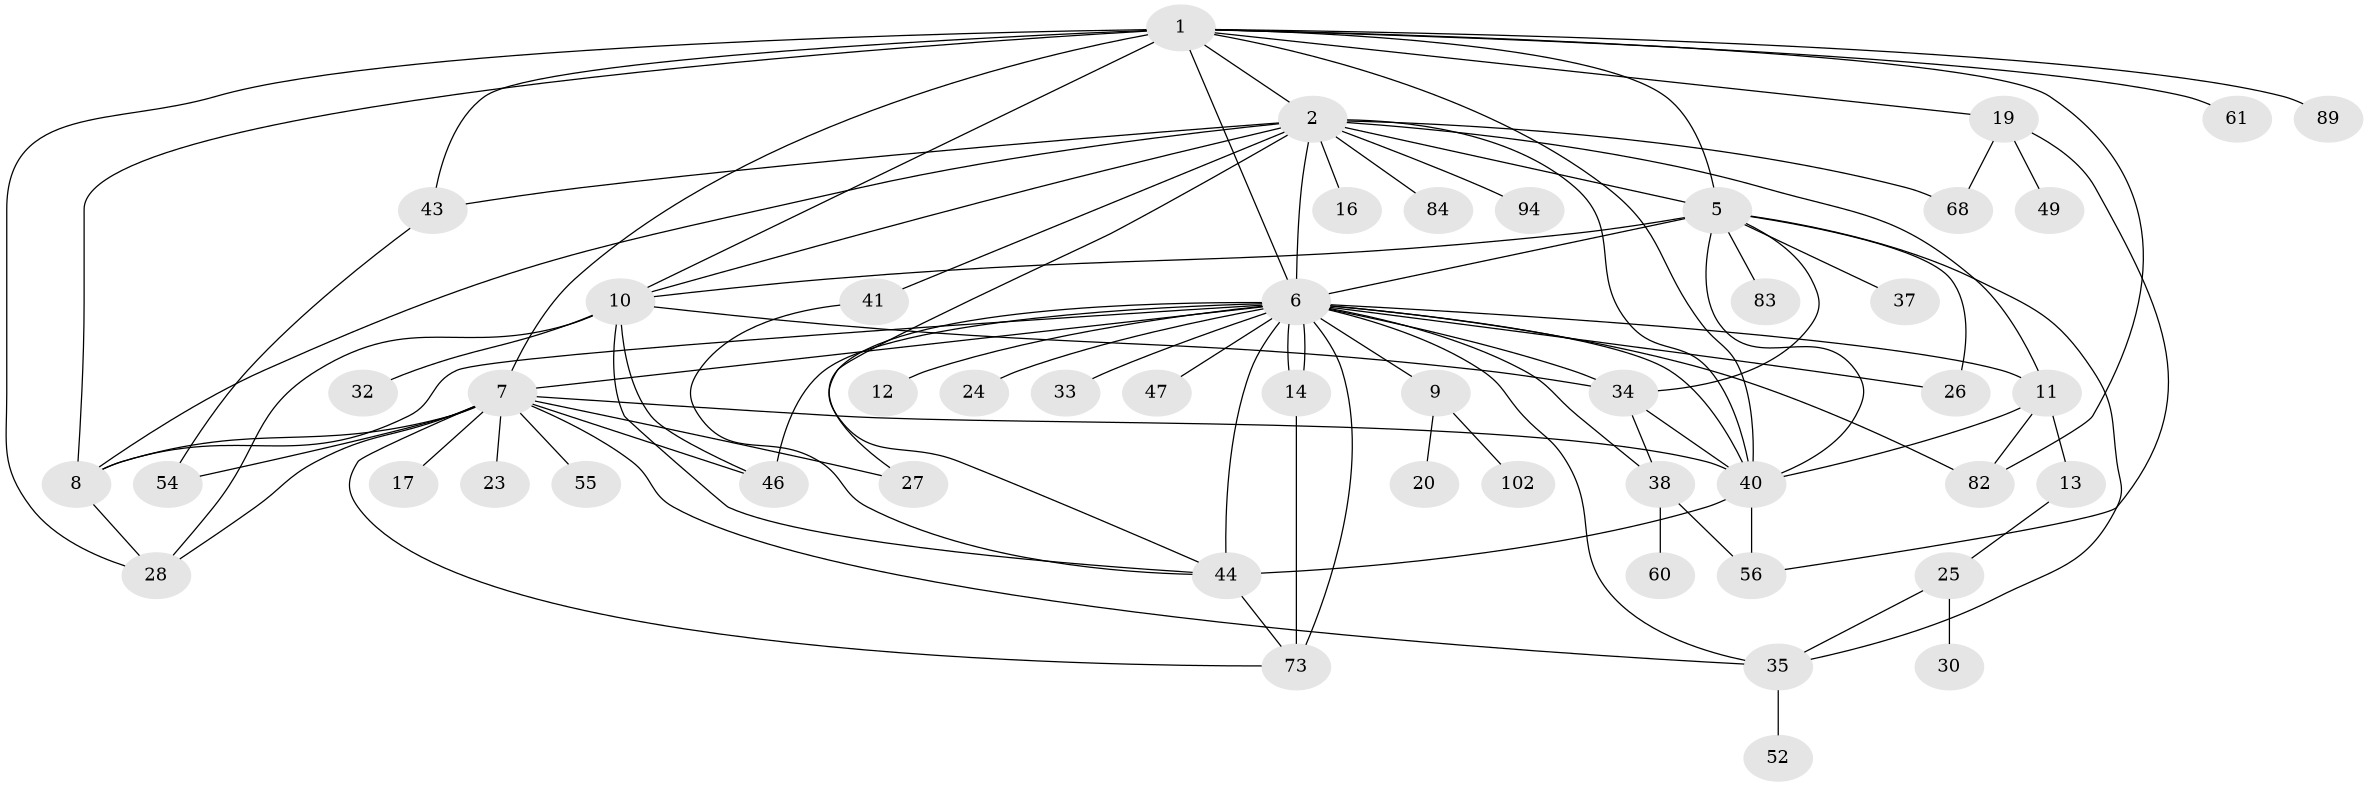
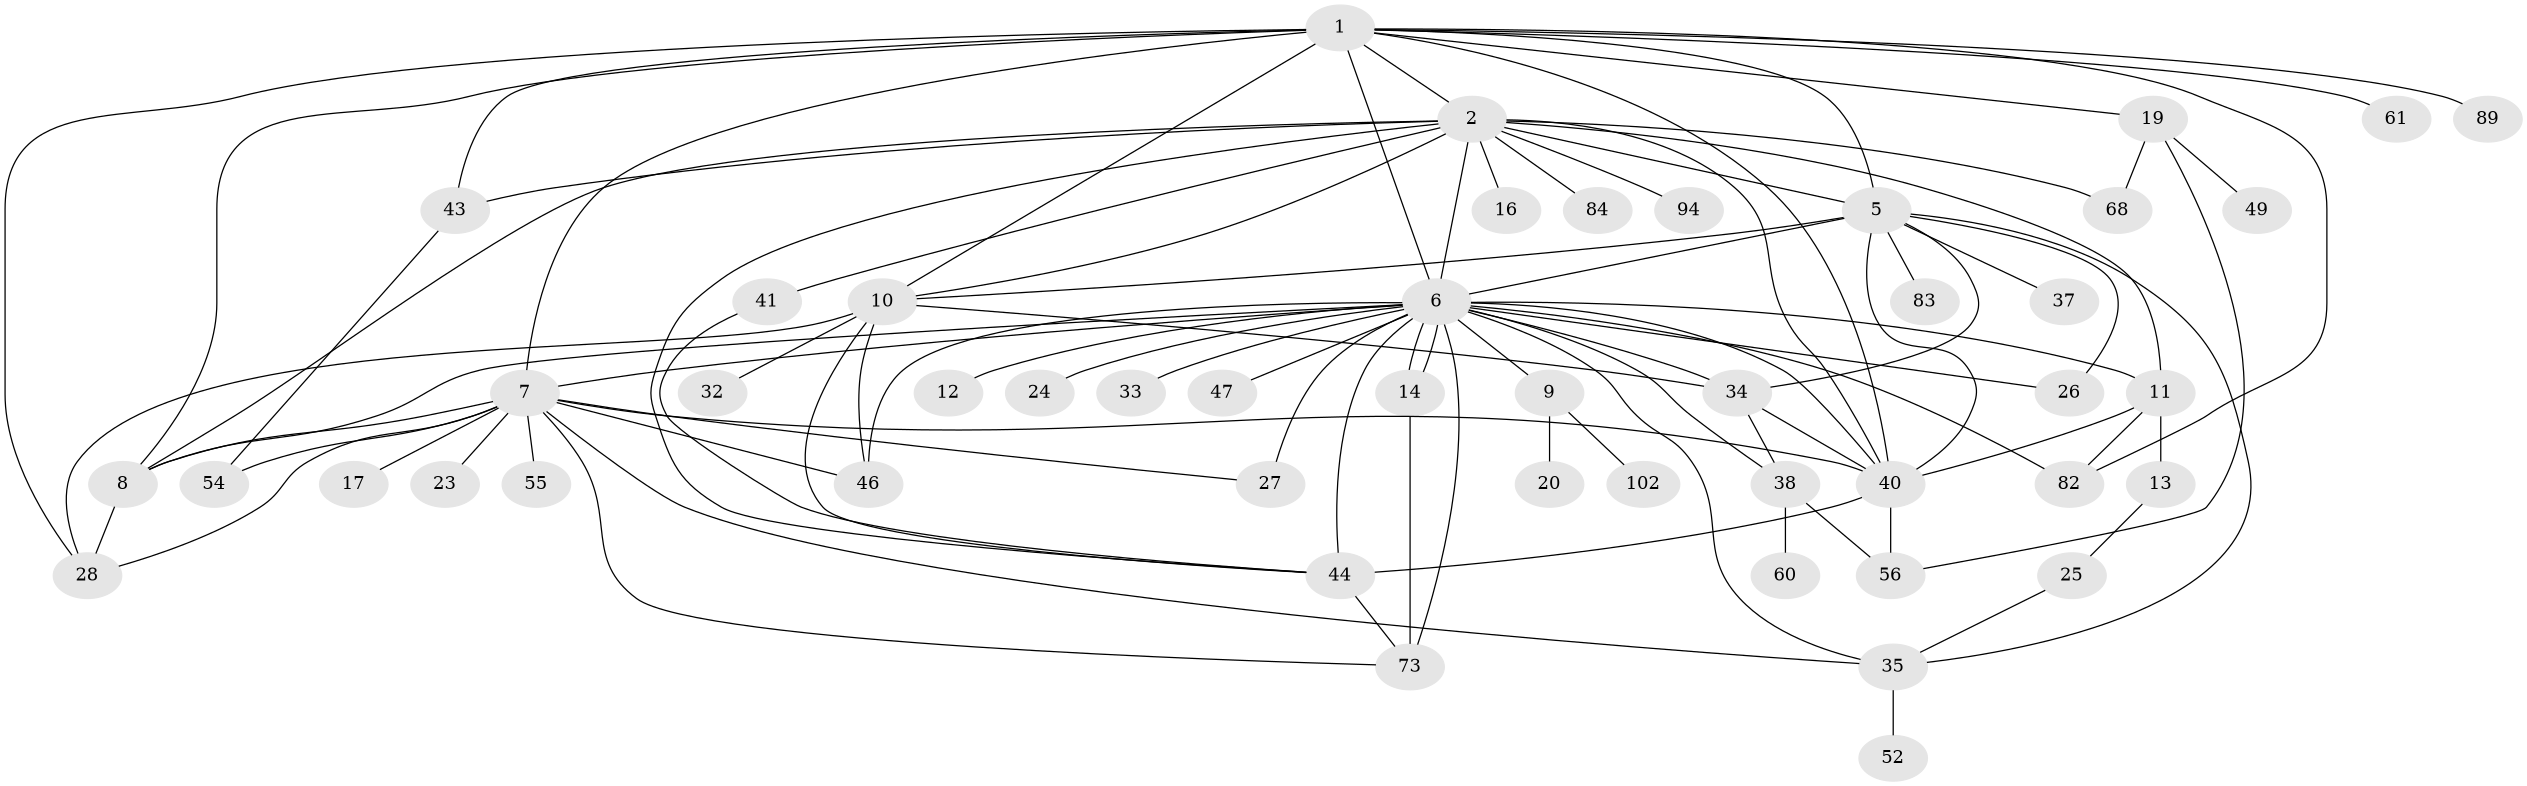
(1949, 667) -> none
